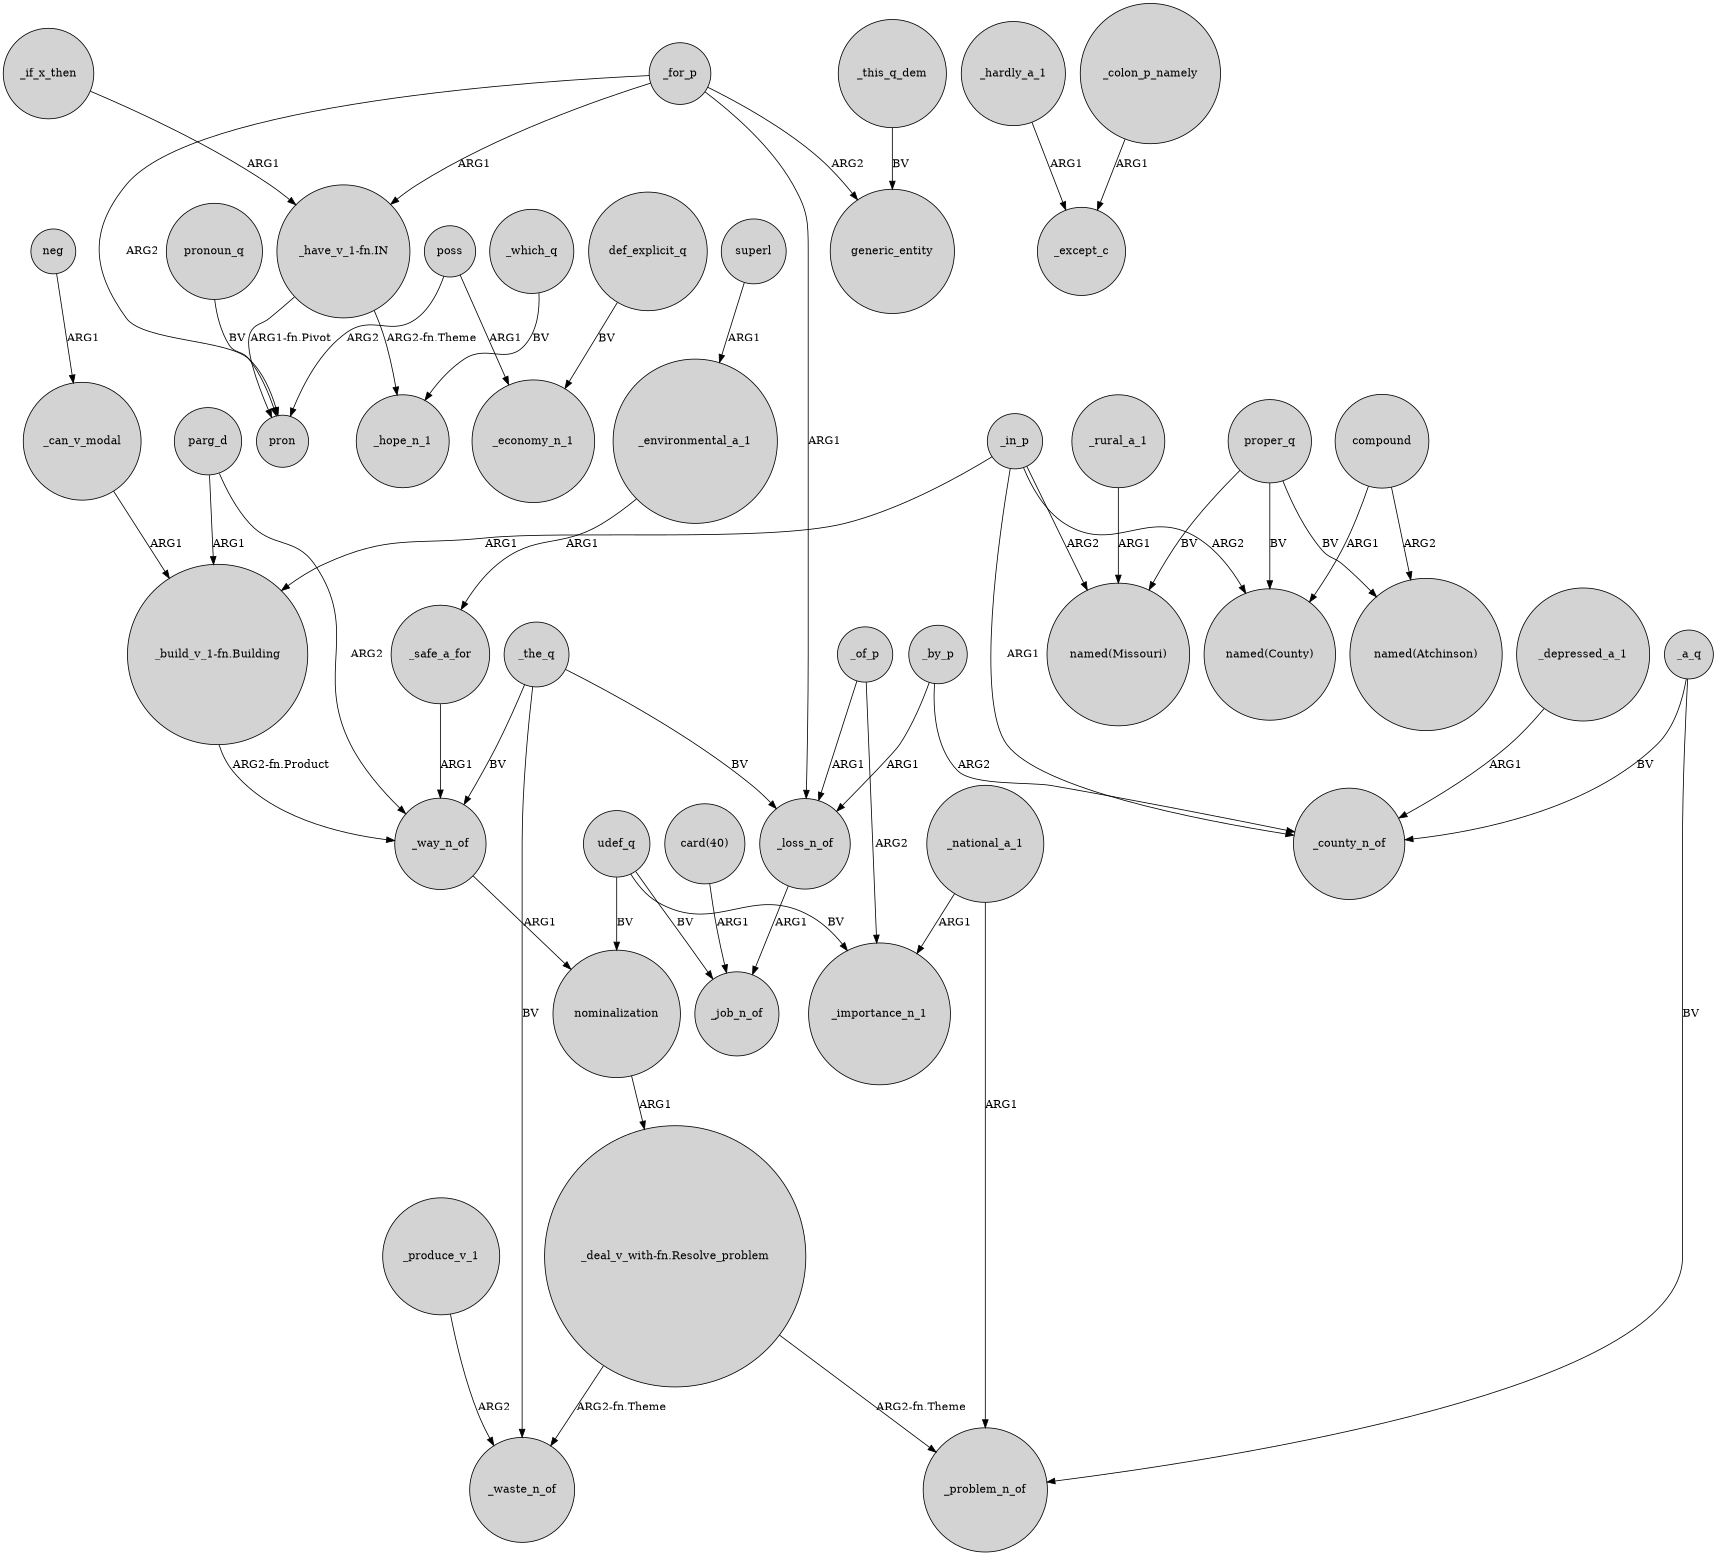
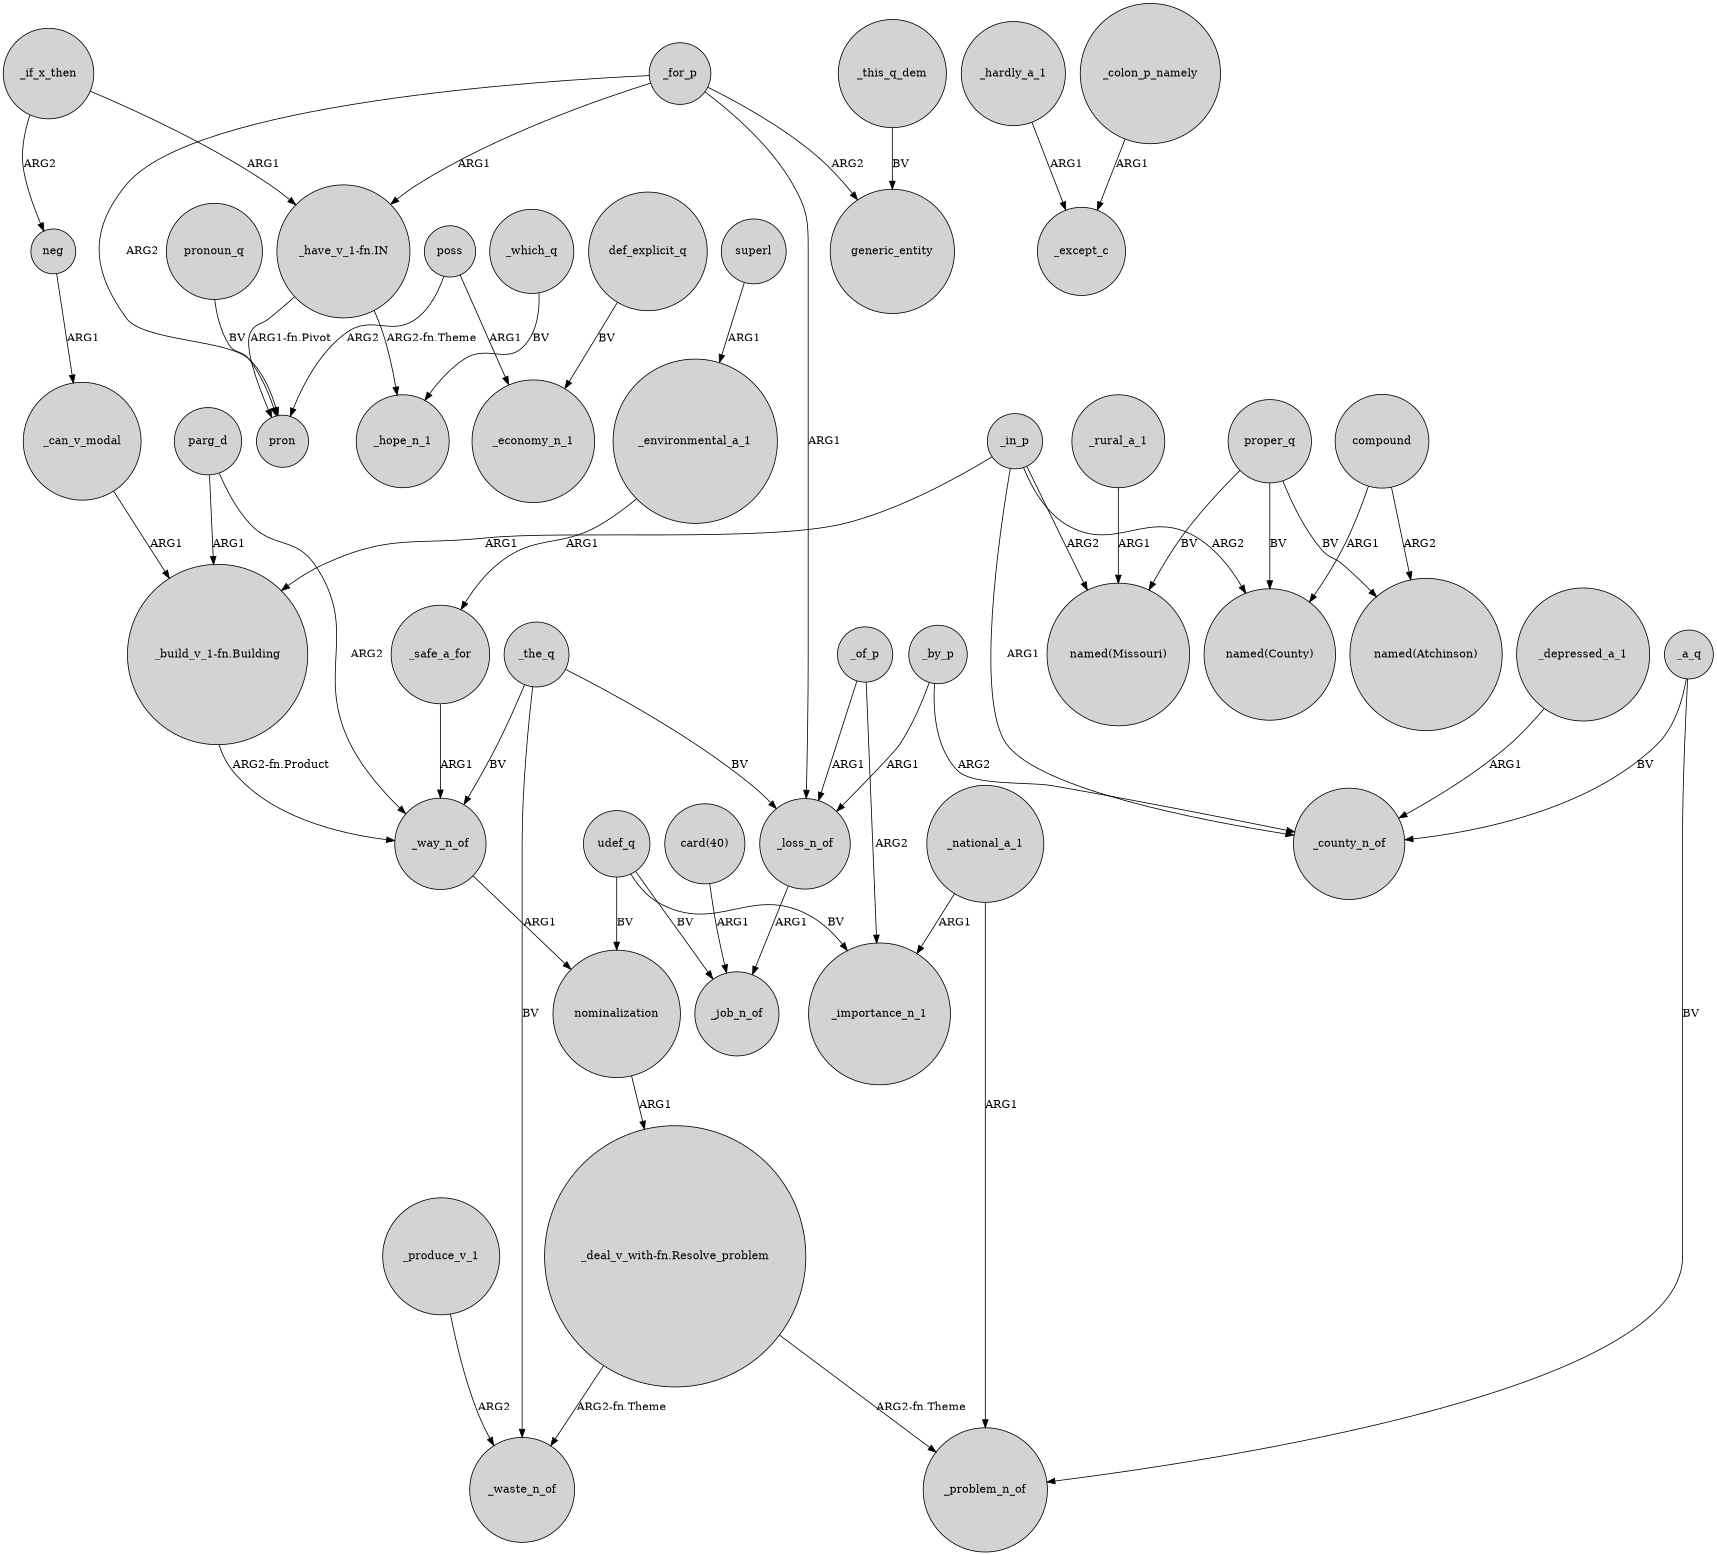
none -> (24, 170)
